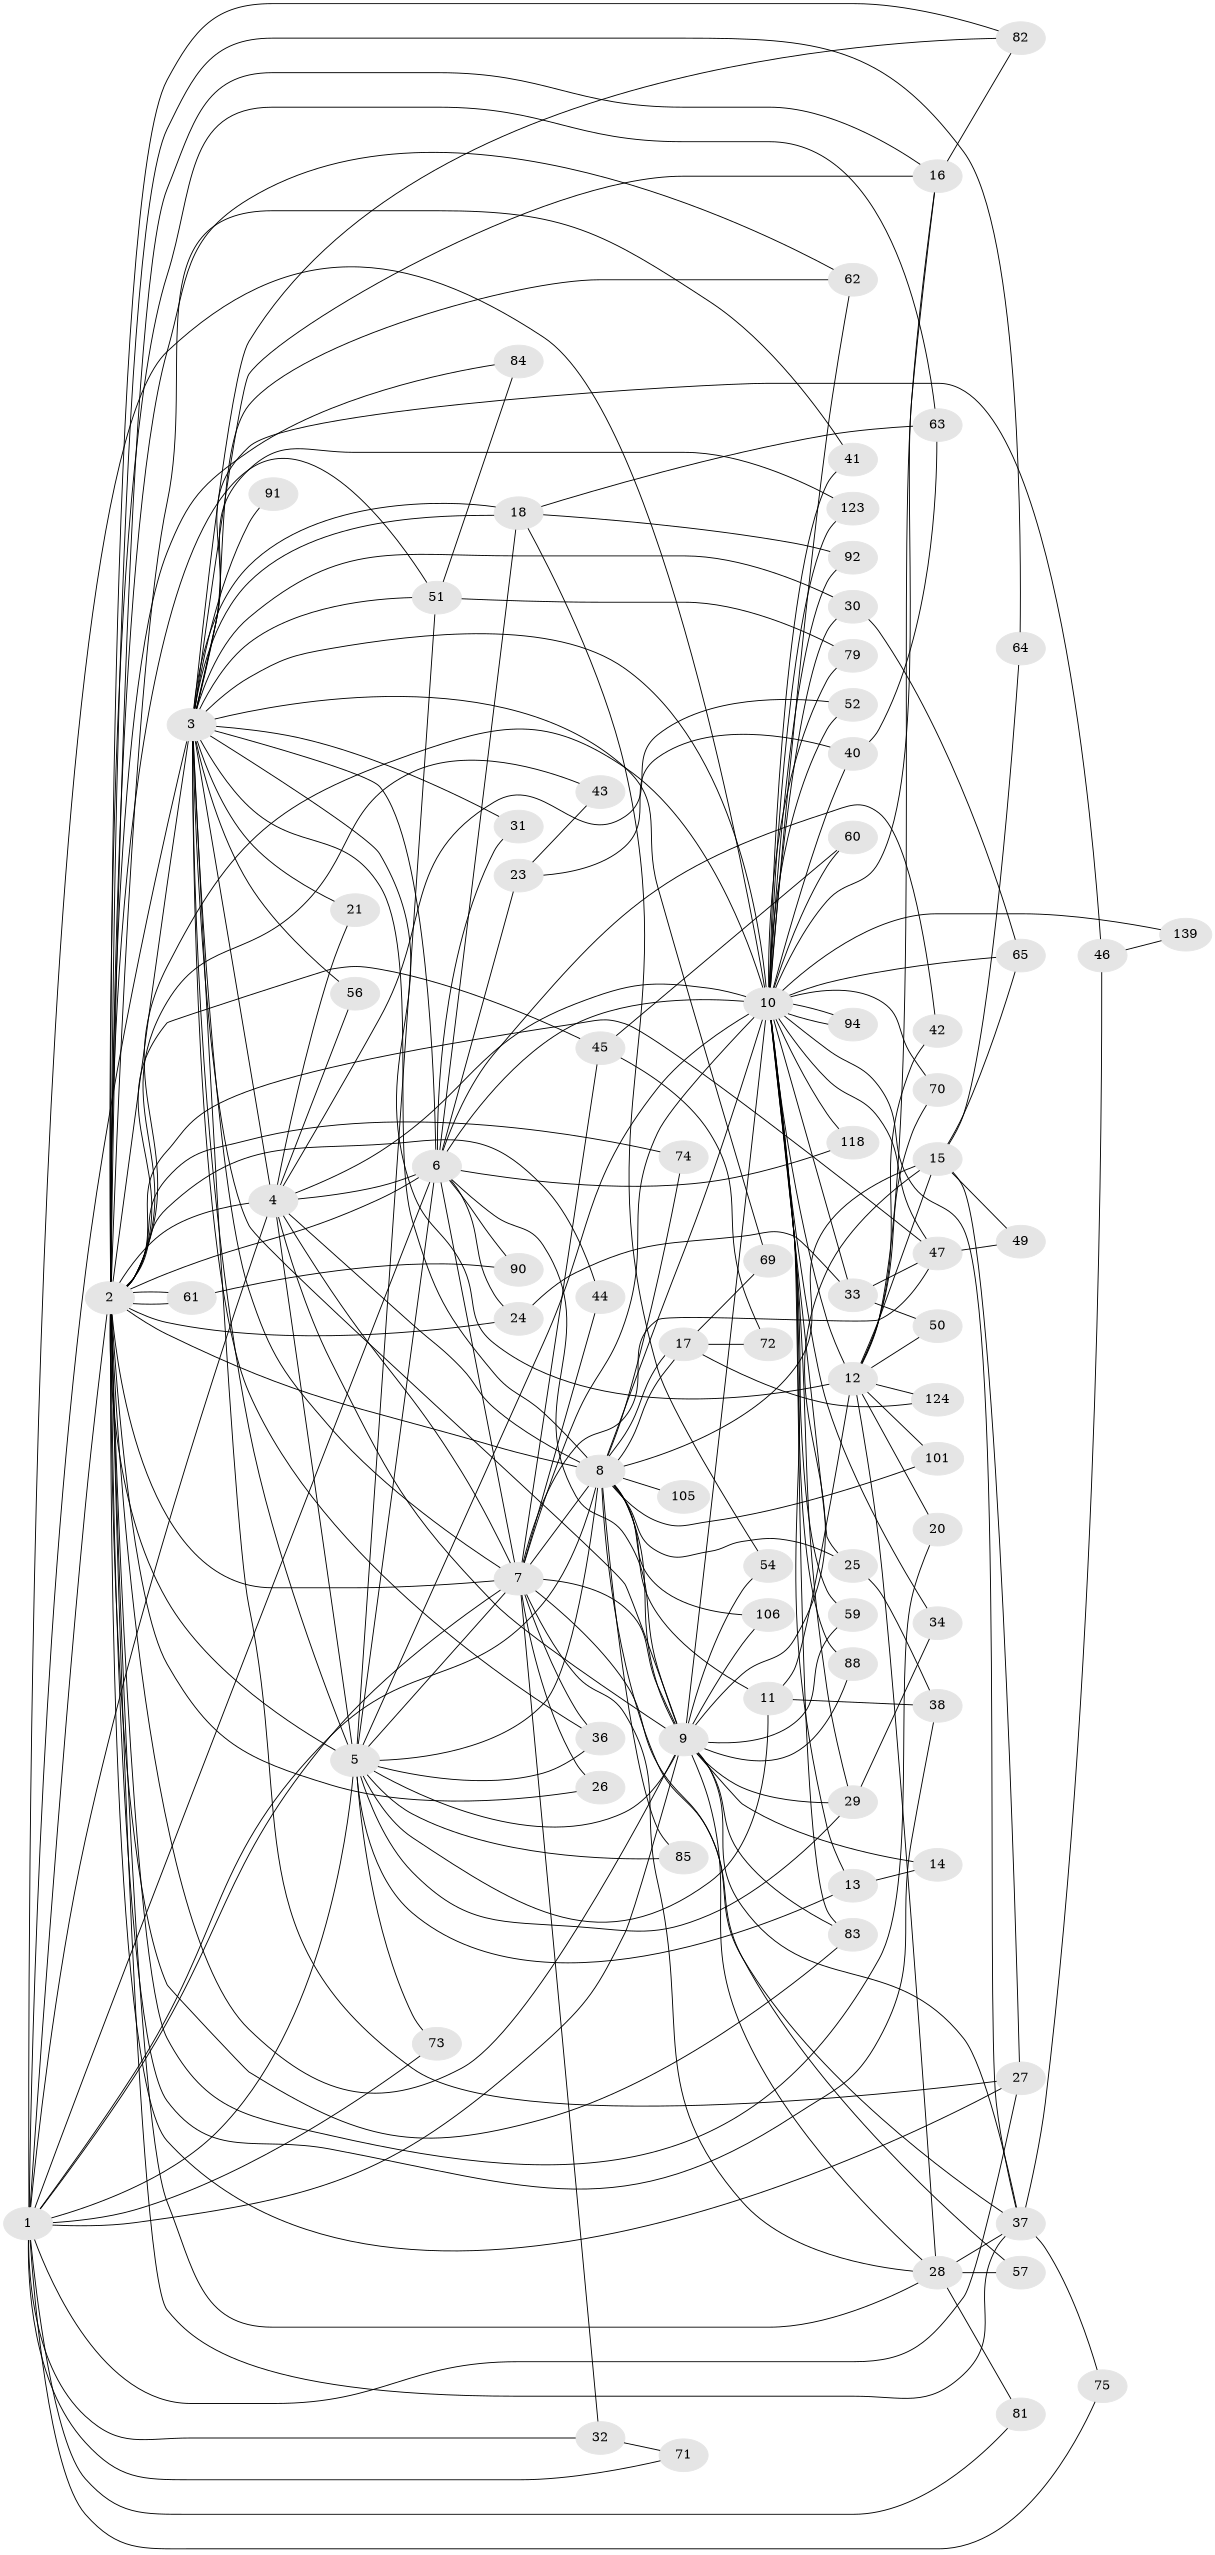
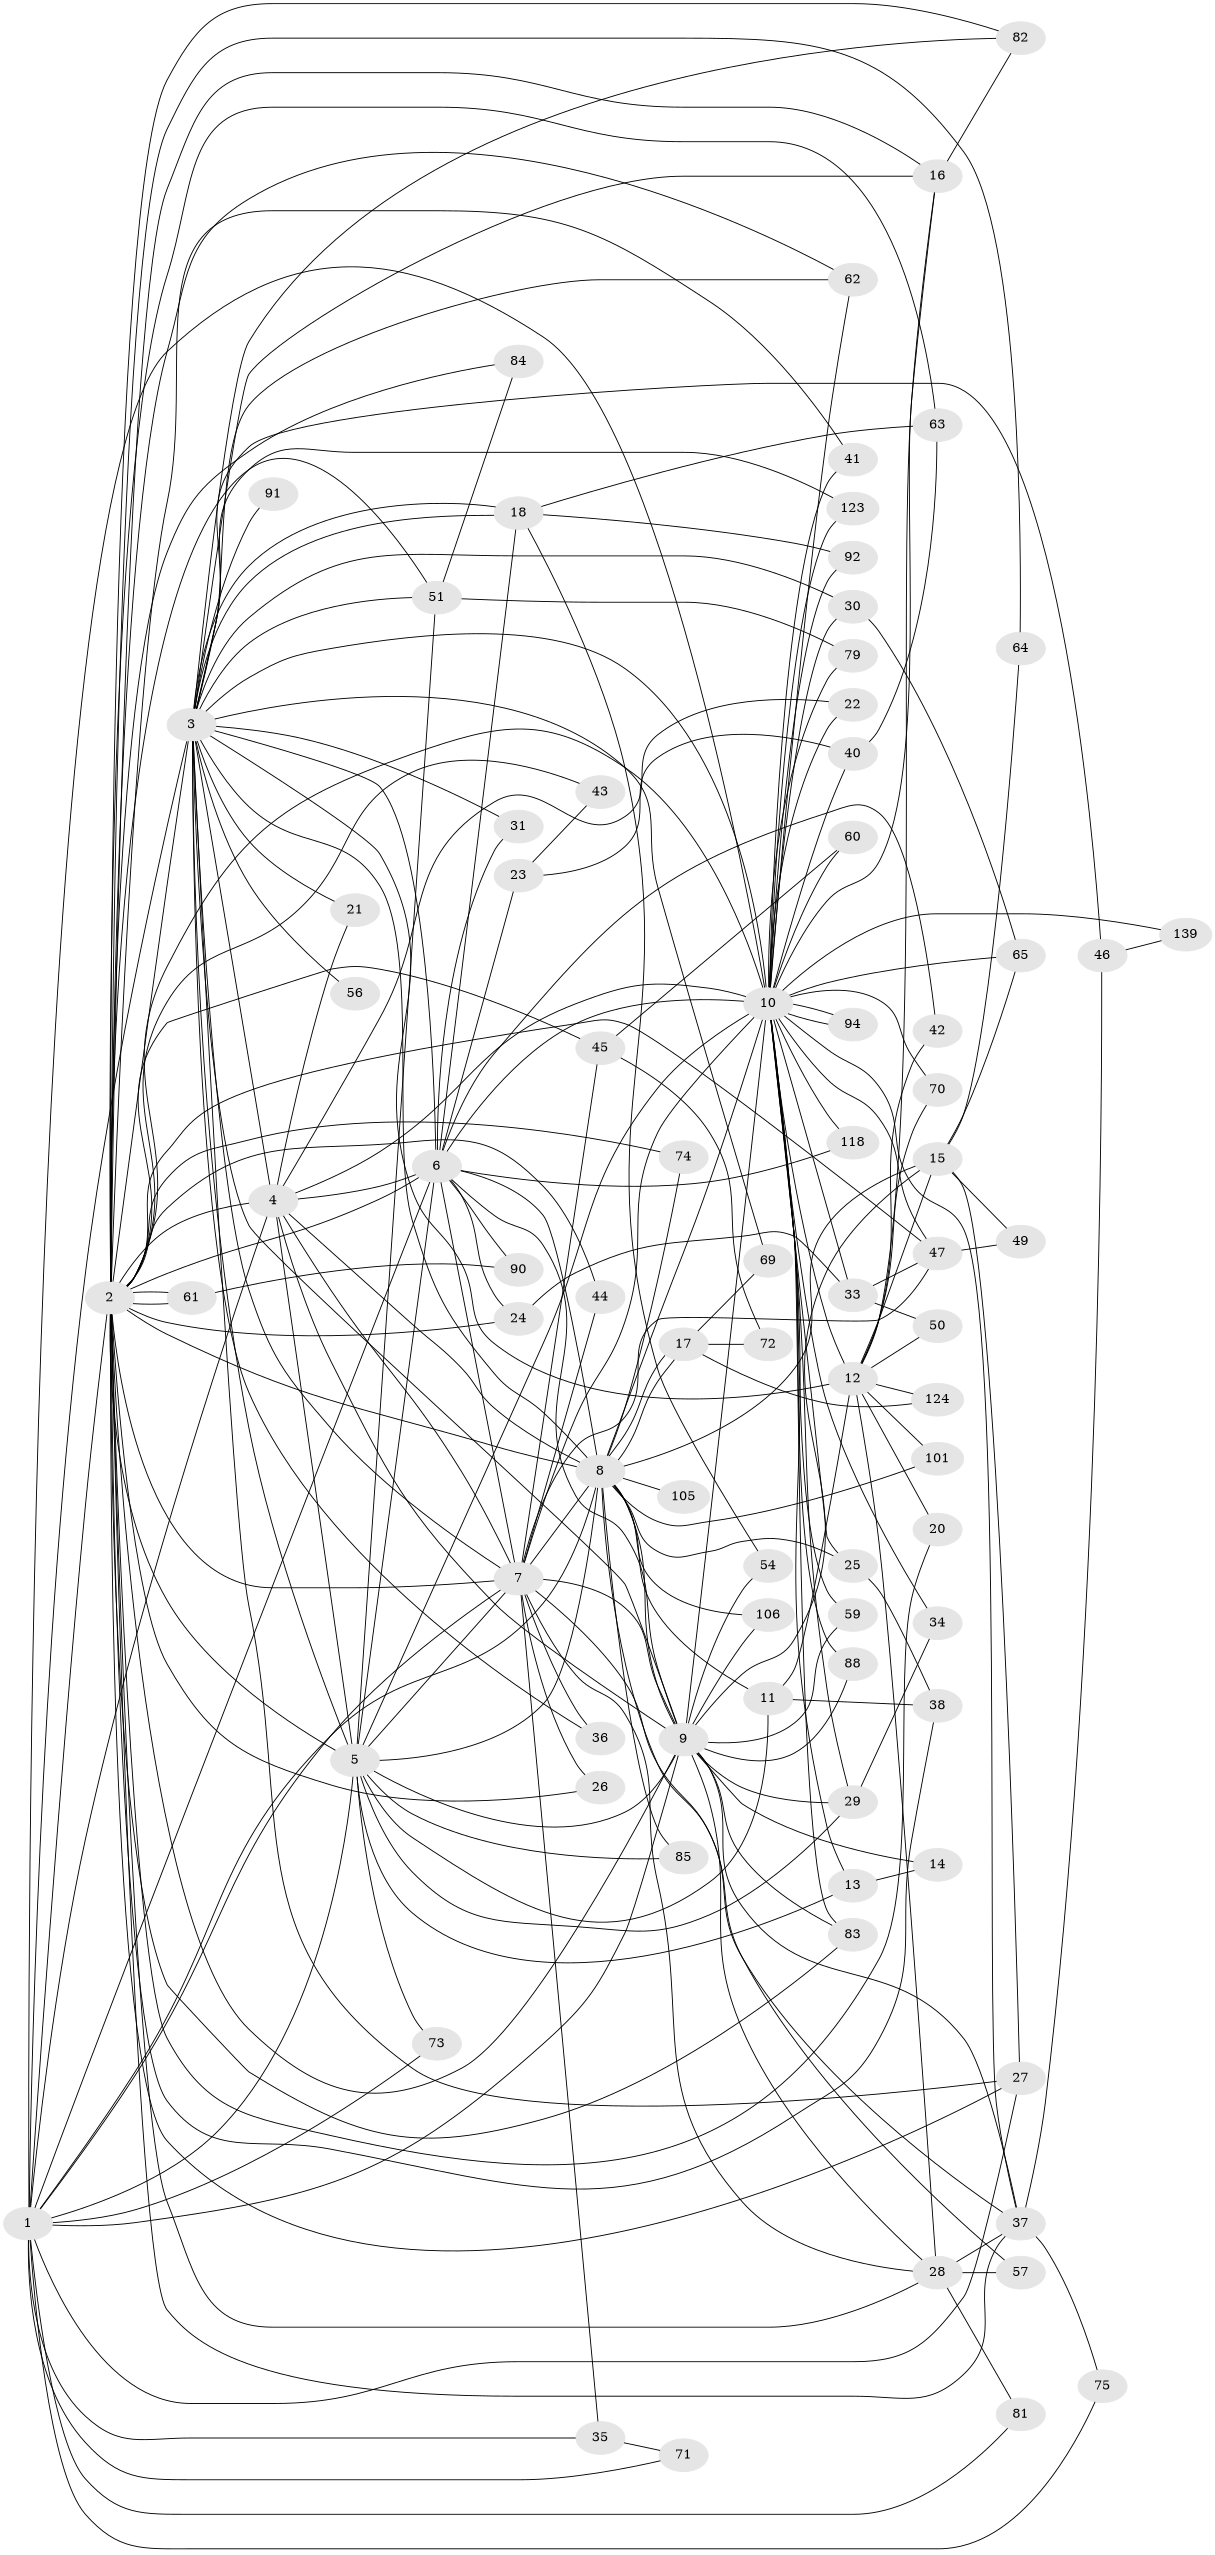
(853, 705) -> (853, 705)
(314, 1097) -> none
none -> (559, 1263)
(484, 1780) -> none
(600, 2438) -> (600, 2438)
